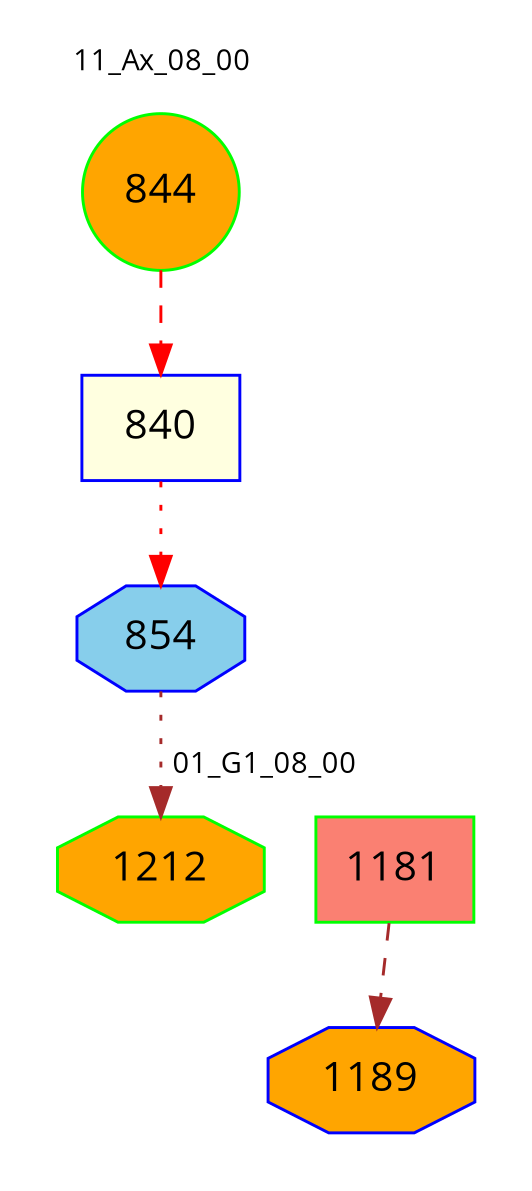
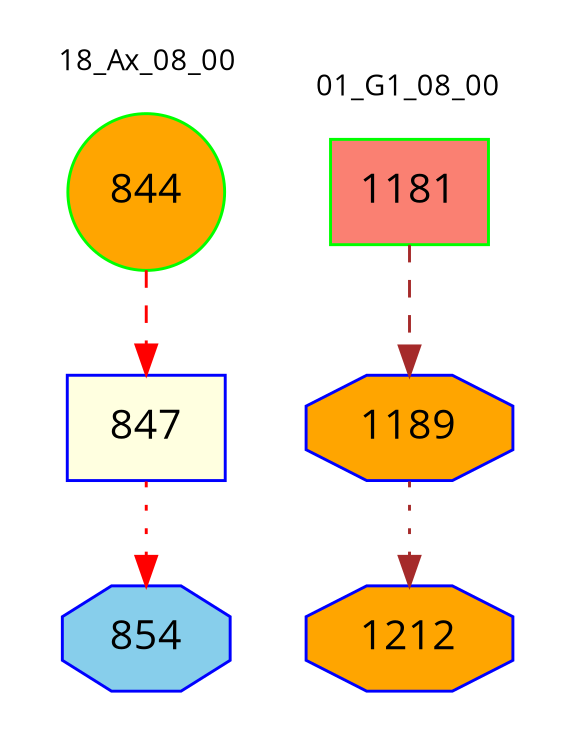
(162, 63) -> (148, 63)
(161, 428) -> (146, 428)
(161, 756) -> (410, 519)
(161, 870) -> (410, 639)
